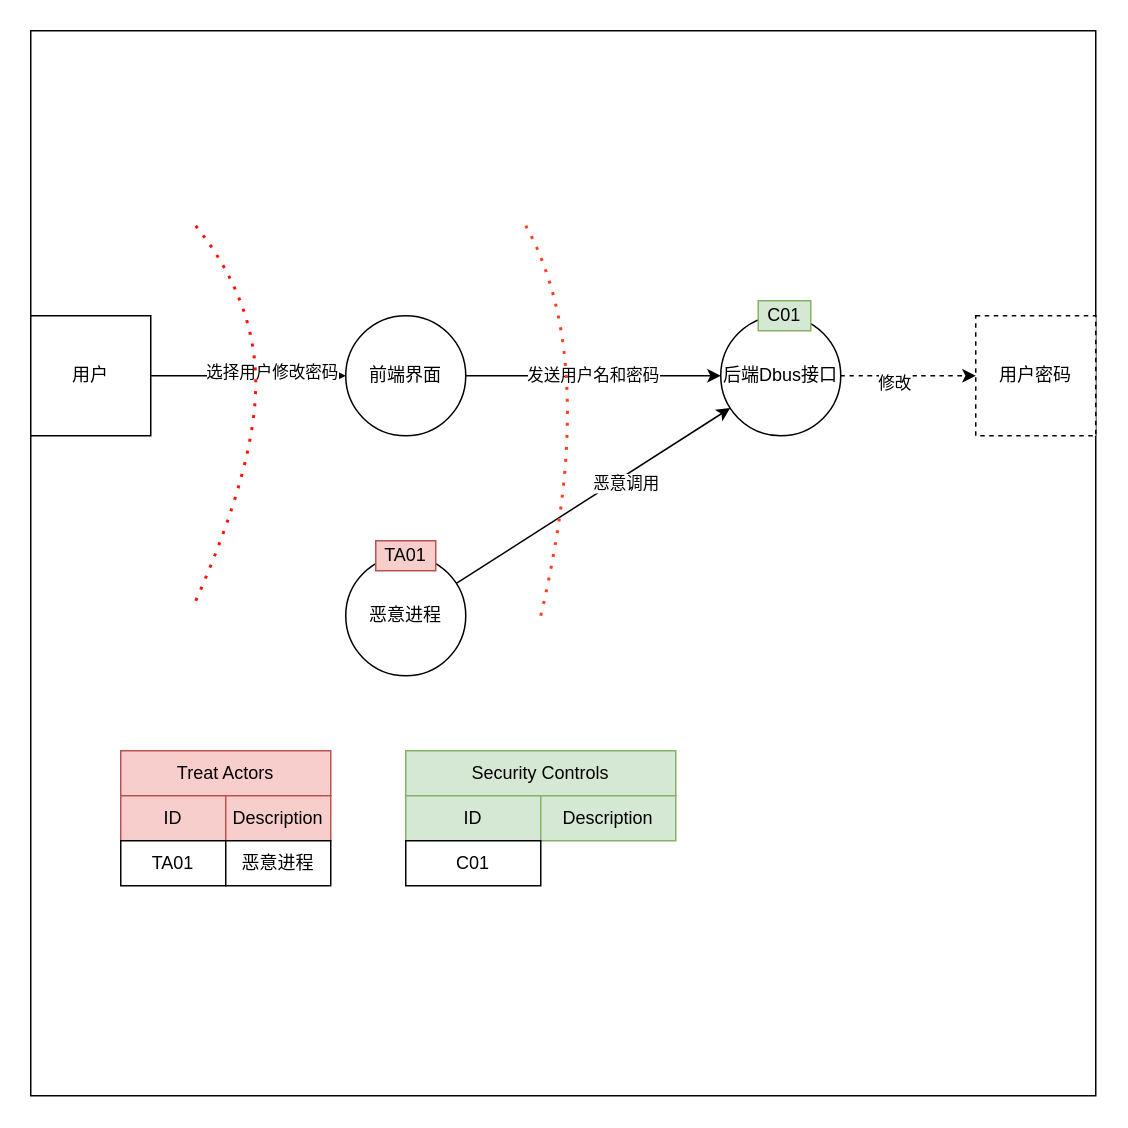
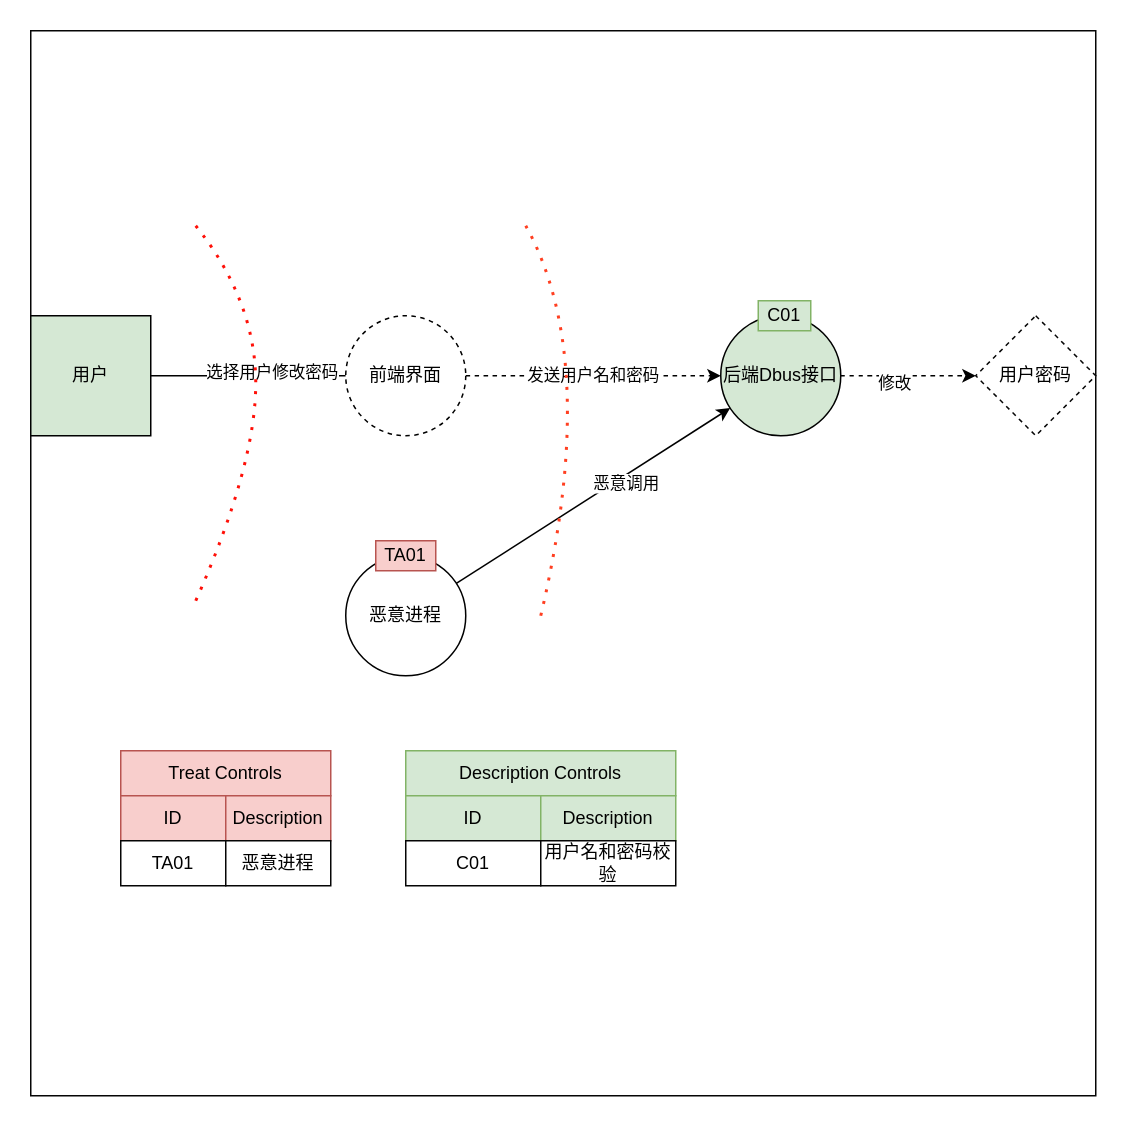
(91, 376) -> (91, 376)
(151, 376) -> (341, 376)
(406, 376) -> (406, 376)
(498, 376) -> (498, 376)
(781, 376) -> (781, 376)
(1036, 376) -> (1036, 376)
(226, 773) -> (226, 773)
(541, 773) -> (541, 773)
none -> (608, 863)
